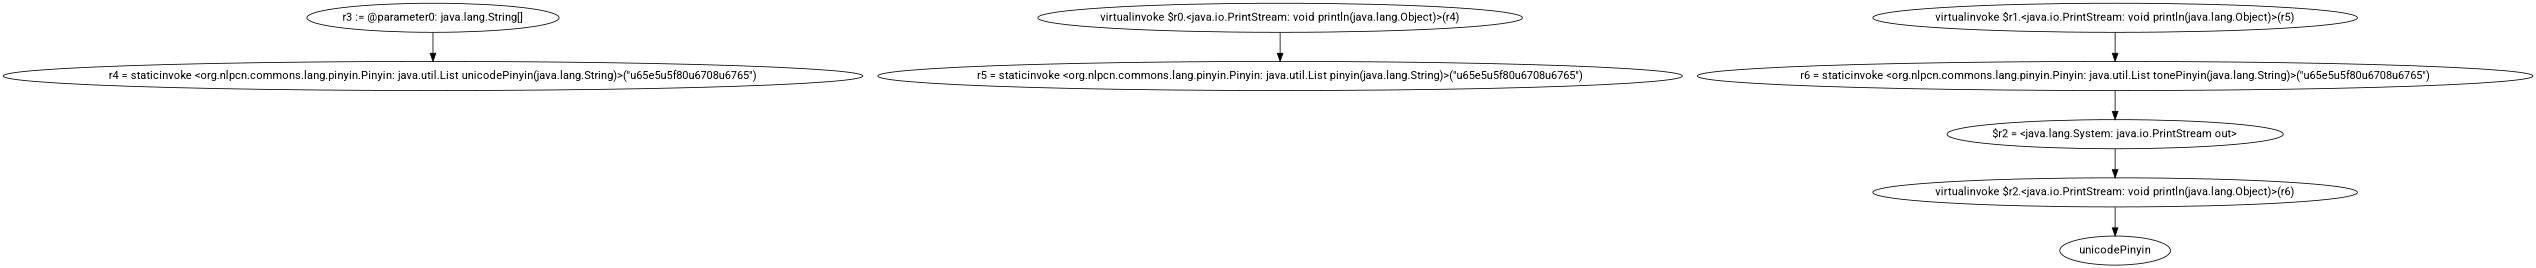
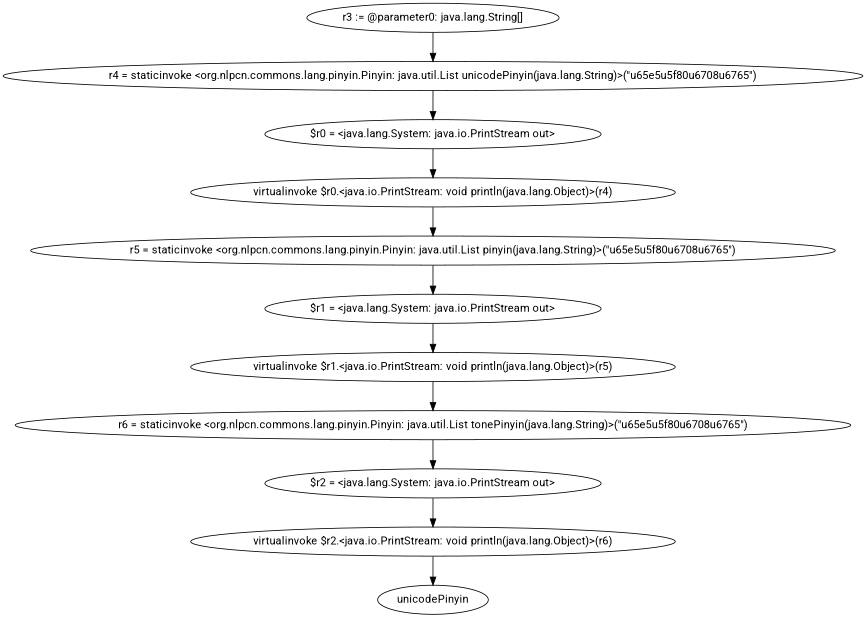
none -> (433, 134)
none -> (433, 309)
